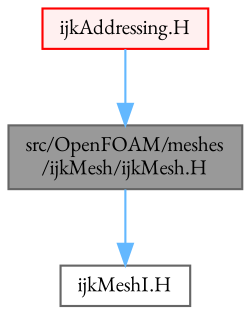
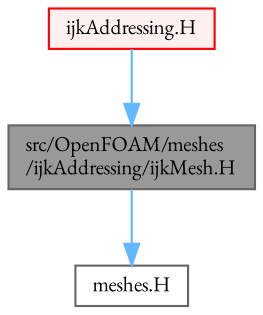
(125, 157) -> (132, 157)
(125, 286) -> (132, 286)
